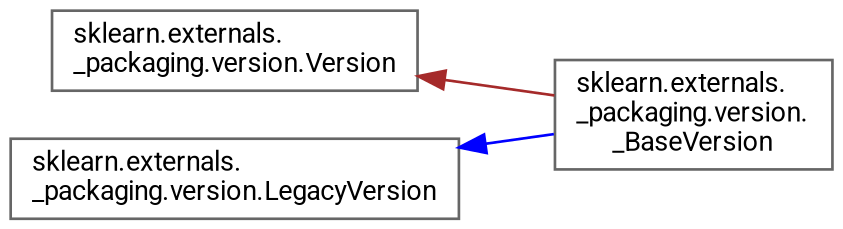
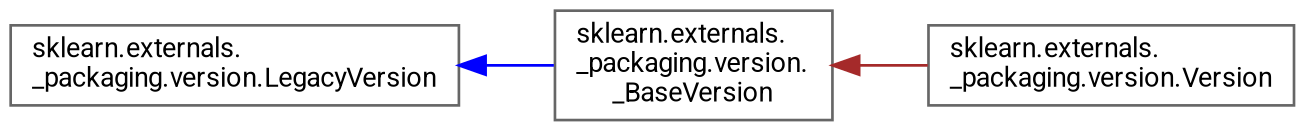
(500, 88) -> (894, 65)
